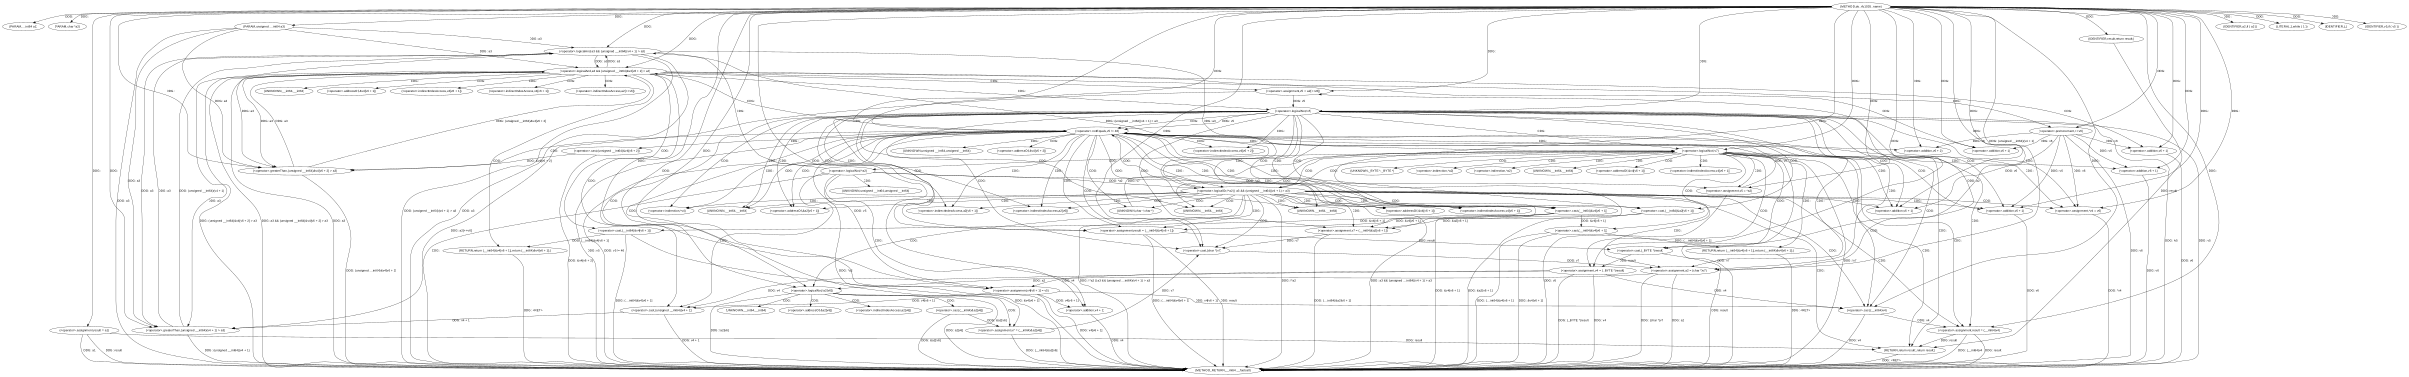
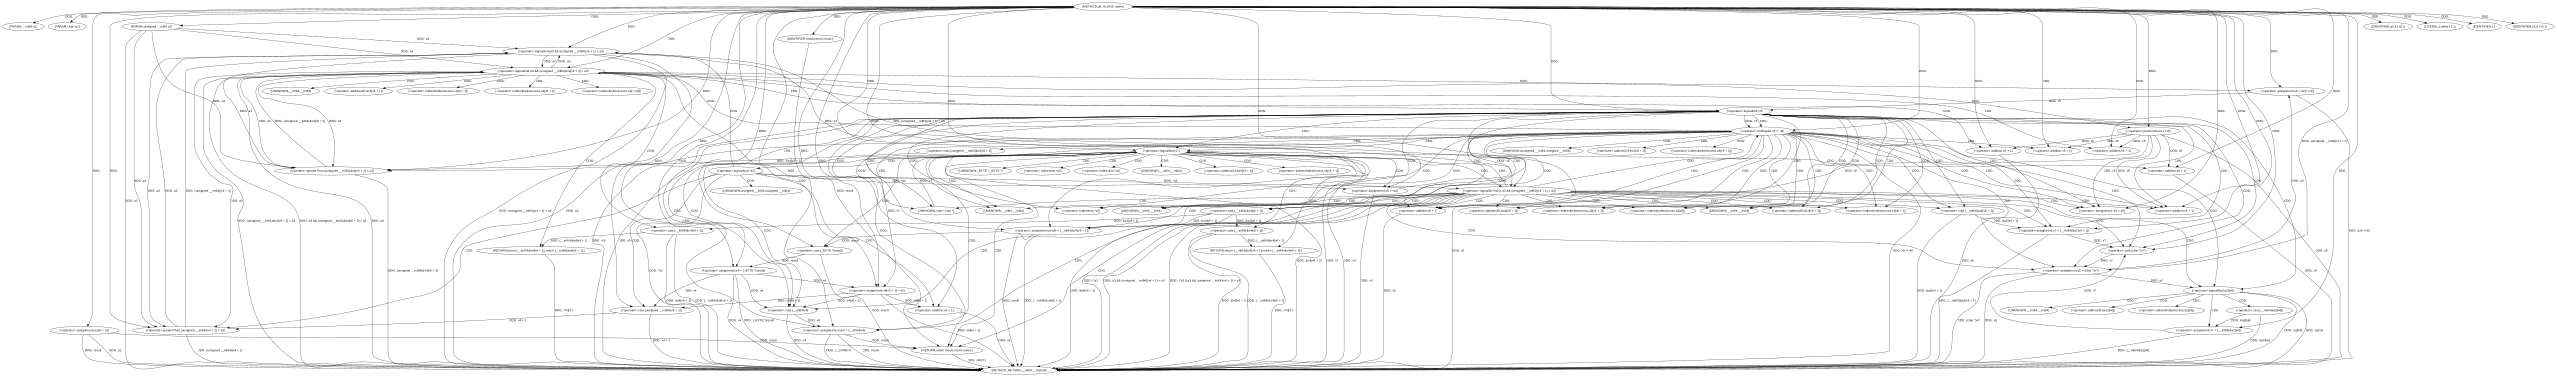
(1270, 133) -> (1218, 116)
(1986, 362) -> none
